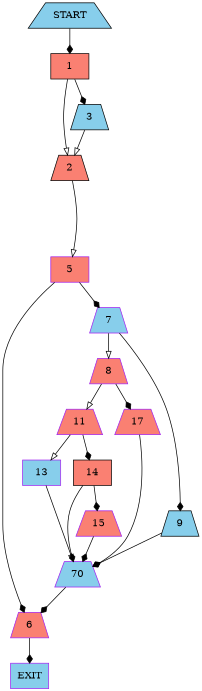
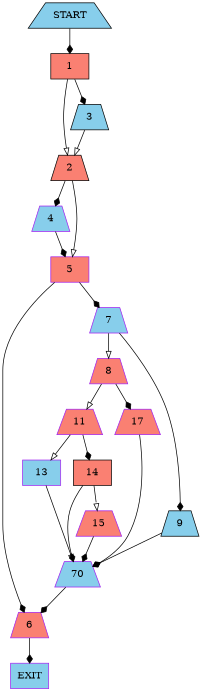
none -> (51, 219)
(95, 494) -> (95, 494)
